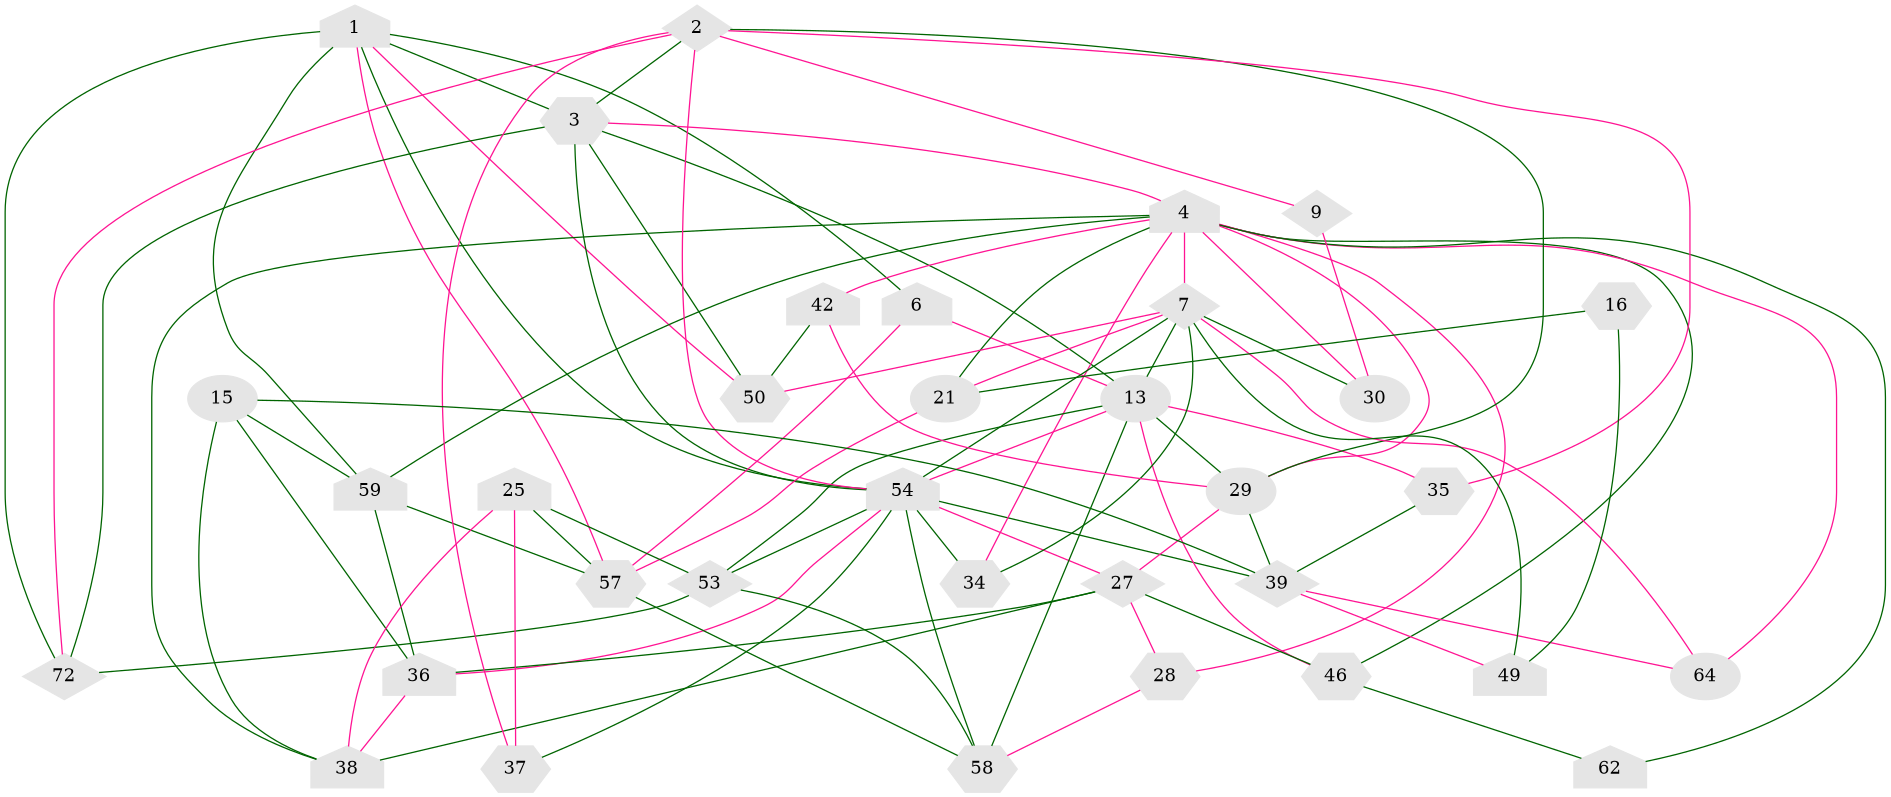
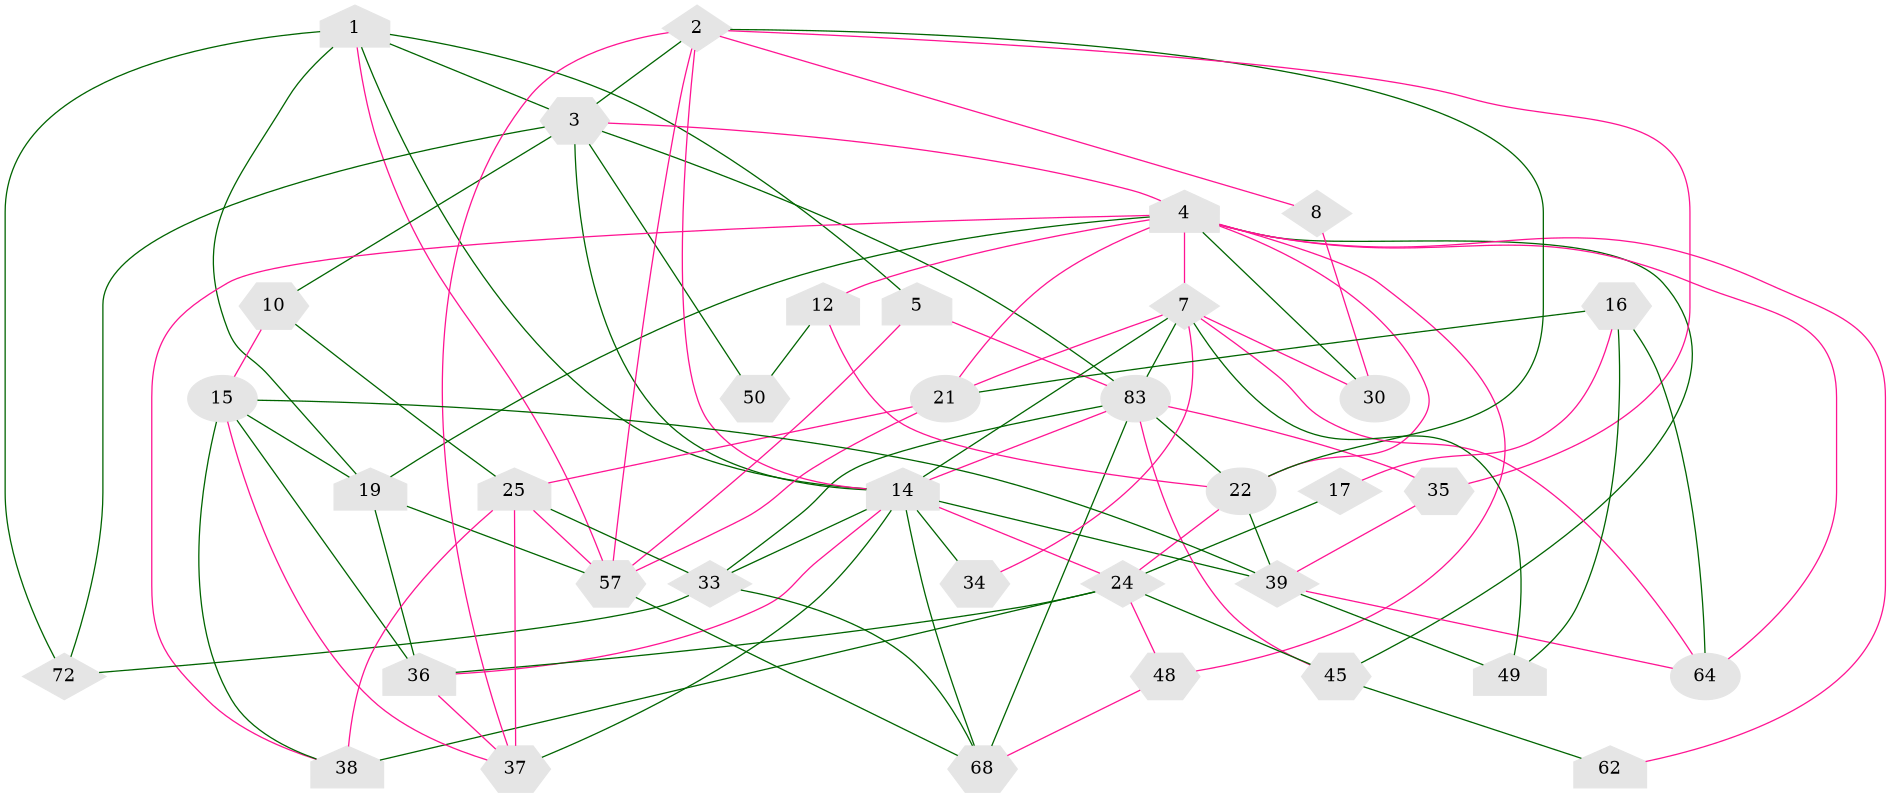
(173, 188) -> (646, 304)
(1317, 213) -> (1317, 213)
(551, 217) -> none
(391, 252) -> (391, 252)
(1042, 287) -> (1042, 287)
none -> (274, 306)
(823, 306) -> (823, 306)
(917, 306) -> (917, 306)
(1279, 306) -> (1279, 306)
(1826, 310) -> (1826, 310)
(1261, 344) -> (1261, 344)
(963, 354) -> none
(1074, 394) -> none
(1136, 399) -> (1136, 399)
none -> (721, 447)
none -> (1688, 486)
(1128, 490) -> (1128, 490)
(370, 491) -> (370, 491)
(903, 491) -> (903, 491)
(1241, 491) -> (1241, 491)
none -> (1340, 491)
(562, 537) -> (562, 537)
(1356, 539) -> (1356, 539)
(710, 584) -> (710, 584)
(1123, 584) -> (1123, 584)
none -> (313, 628)
(1392, 630) -> (1392, 630)
(1165, 676) -> (1165, 676)
(1336, 676) -> (1336, 676)
(383, 723) -> (467, 722)
(983, 769) -> (983, 769)
